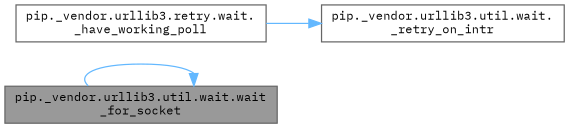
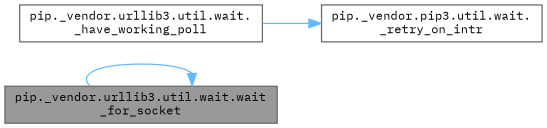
(141, 23) -> (141, 23)
(443, 23) -> (432, 23)
